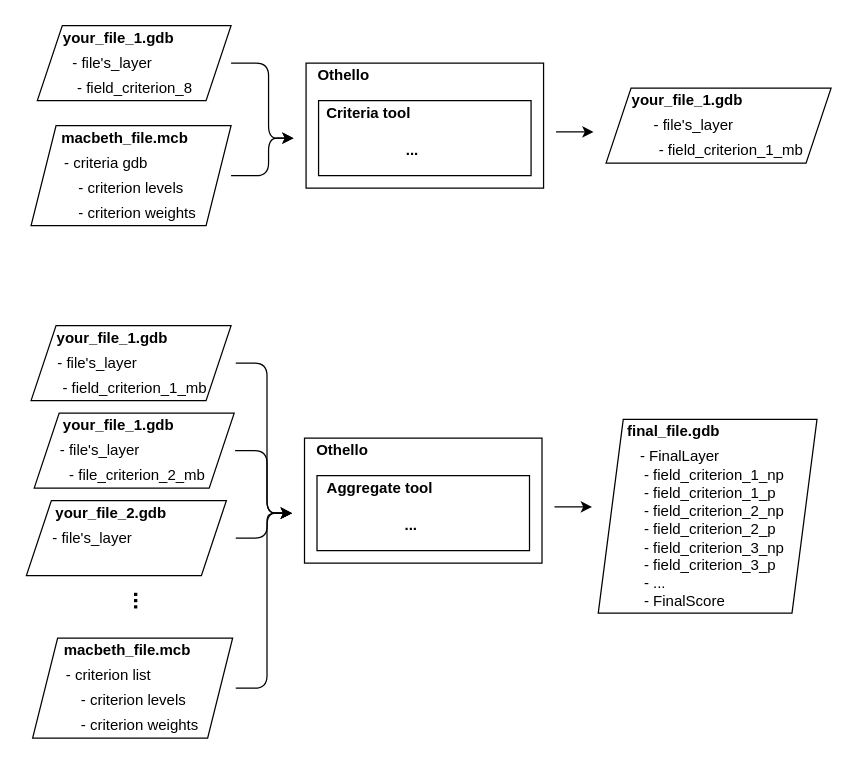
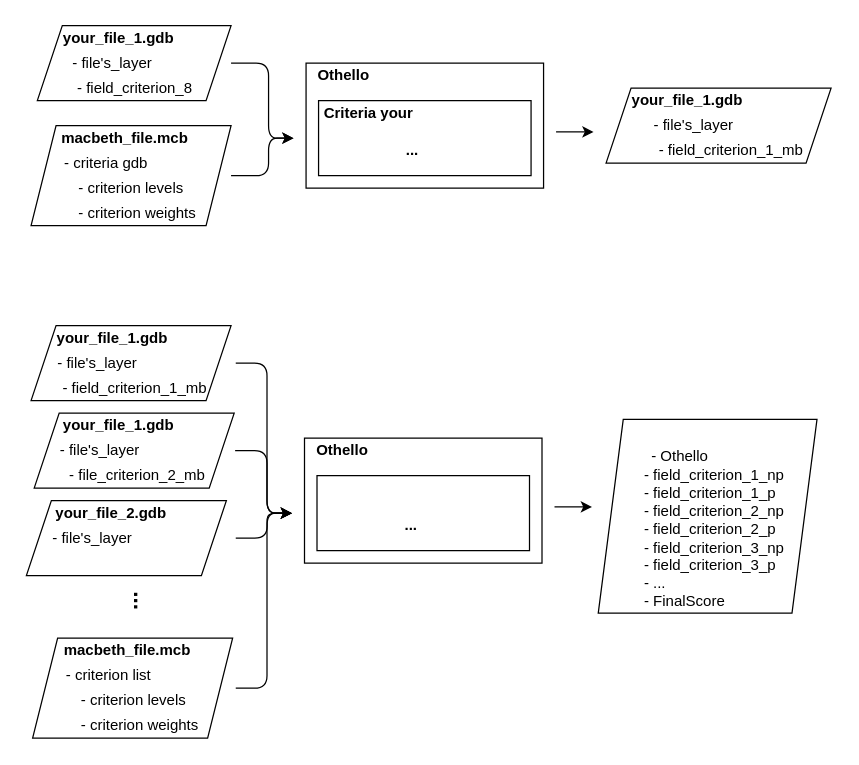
(369, 113) -> (369, 113)
(673, 432) -> none
(680, 457) -> (680, 457)
(379, 488) -> none
